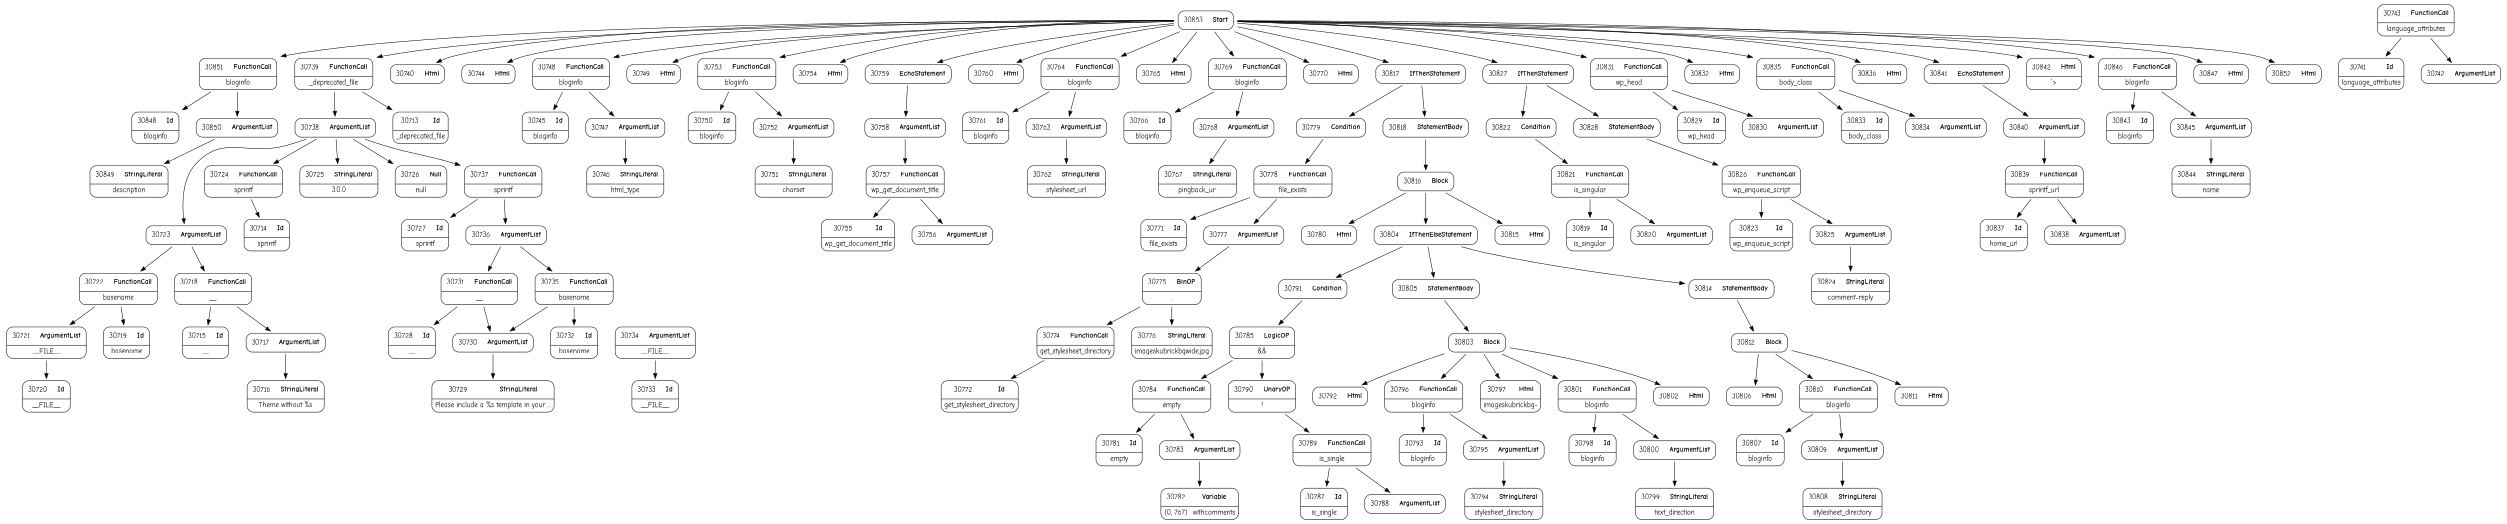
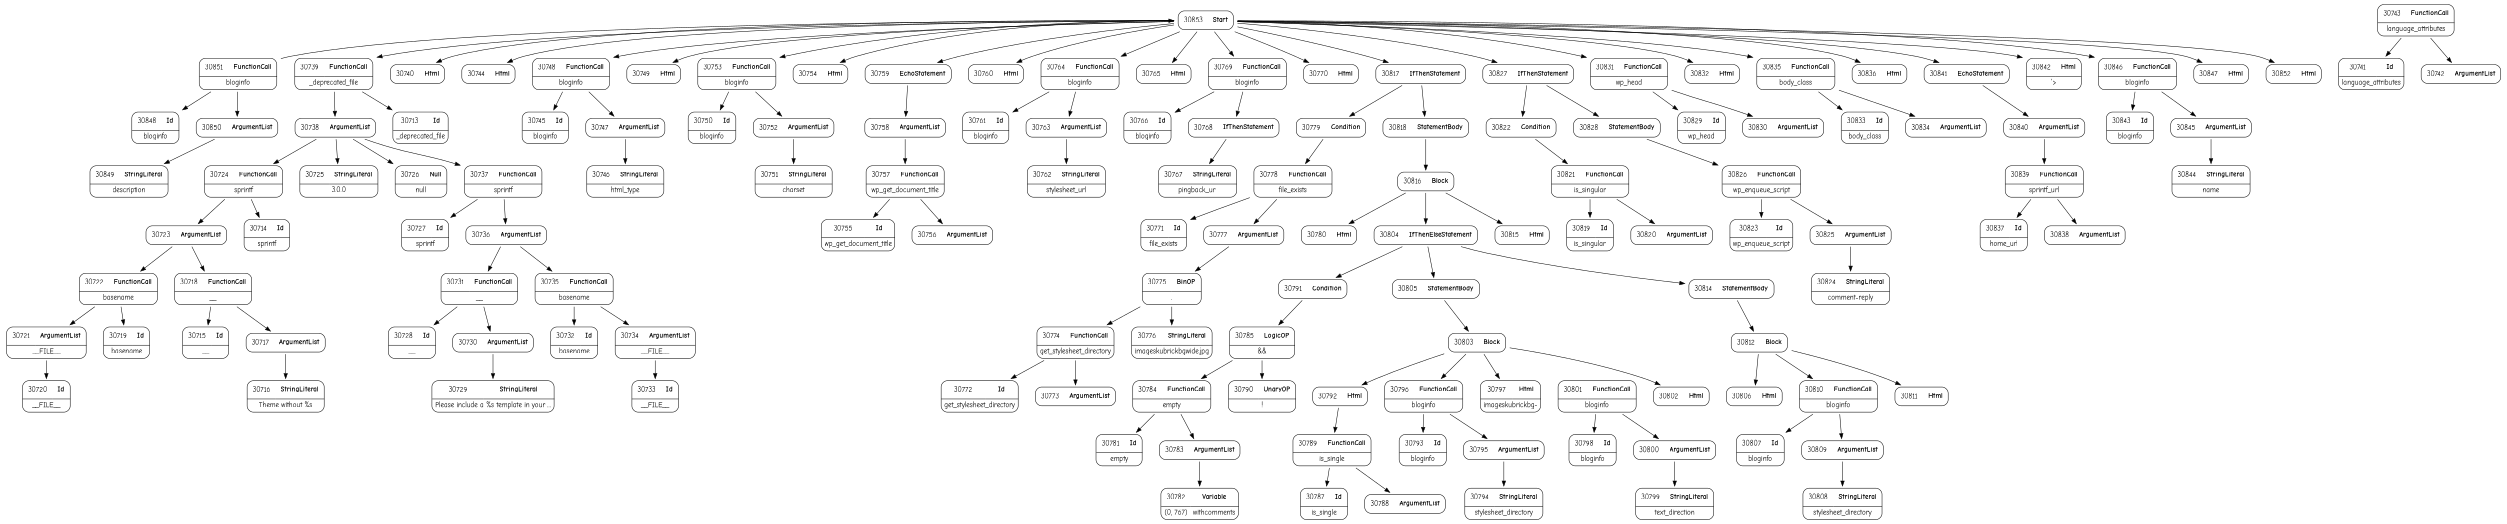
(685, 27) -> (680, 28)
(1248, 127) -> (1248, 127)
(221, 149) -> (213, 210)
(531, 318) -> (613, 314)
(1527, 365) -> none
none -> (1075, 396)
(1295, 422) -> (1337, 418)
